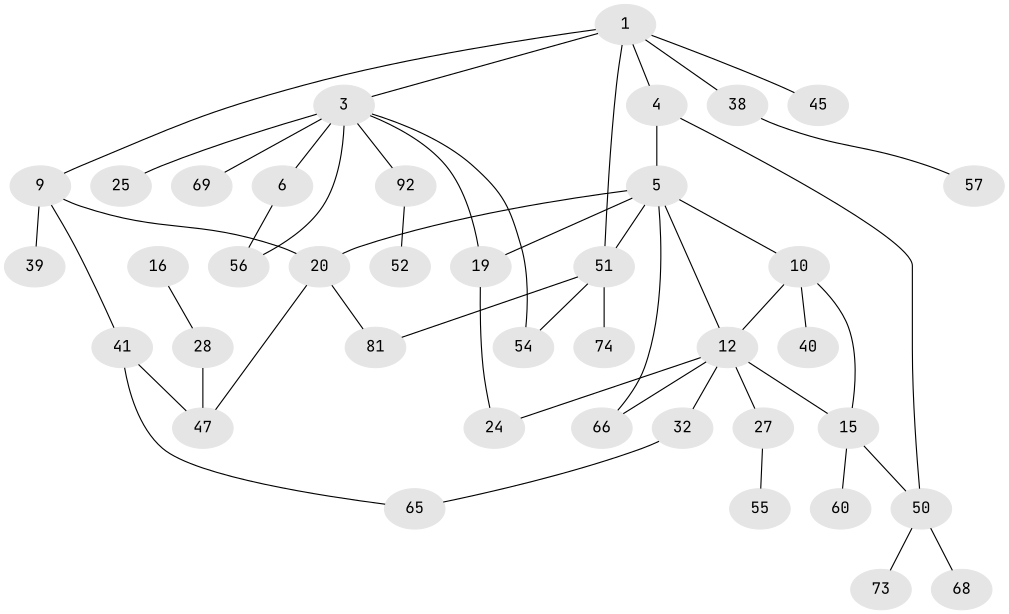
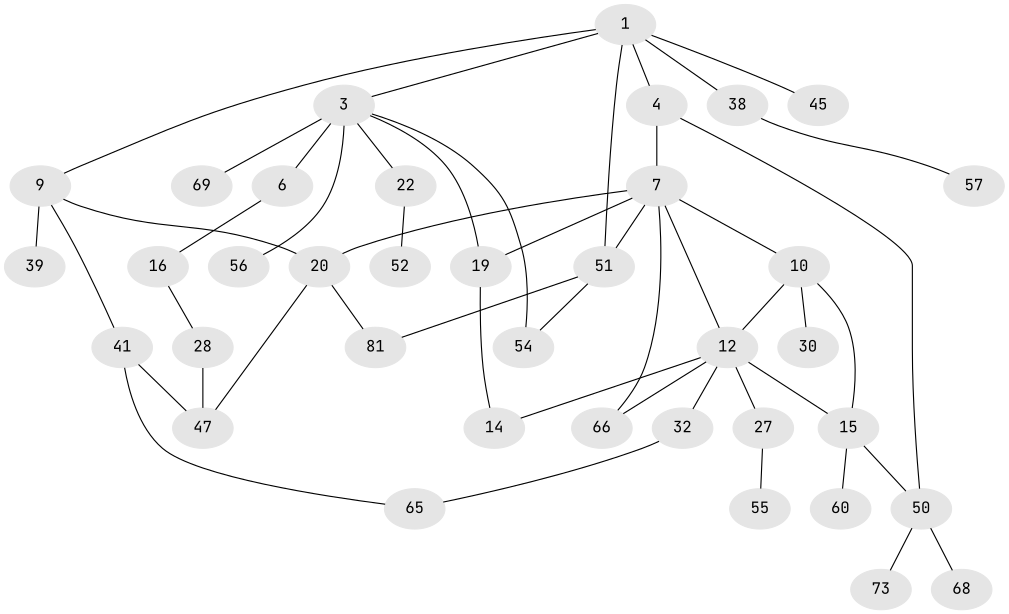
(121, 186) -> none
(406, 186) -> (406, 186)
(657, 186) -> (657, 186)
(261, 226) -> (222, 225)
(604, 347) -> none
(808, 347) -> (808, 347)
(494, 428) -> (494, 428)
